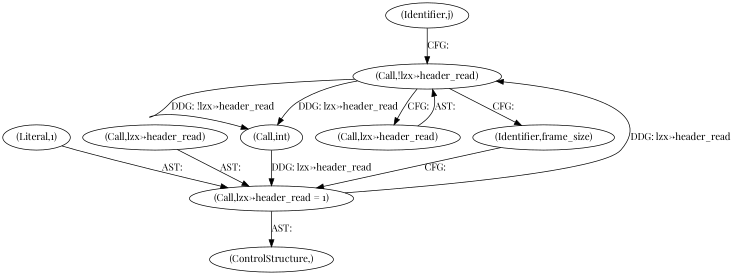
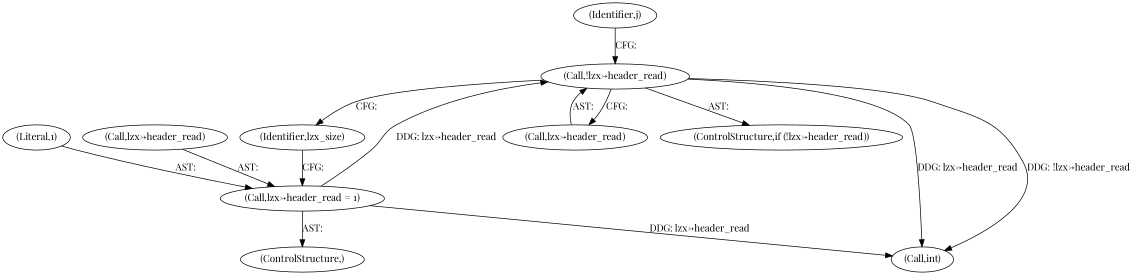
(544, 137) -> (302, 137)
none -> (781, 137)
(272, 164) -> (628, 230)
